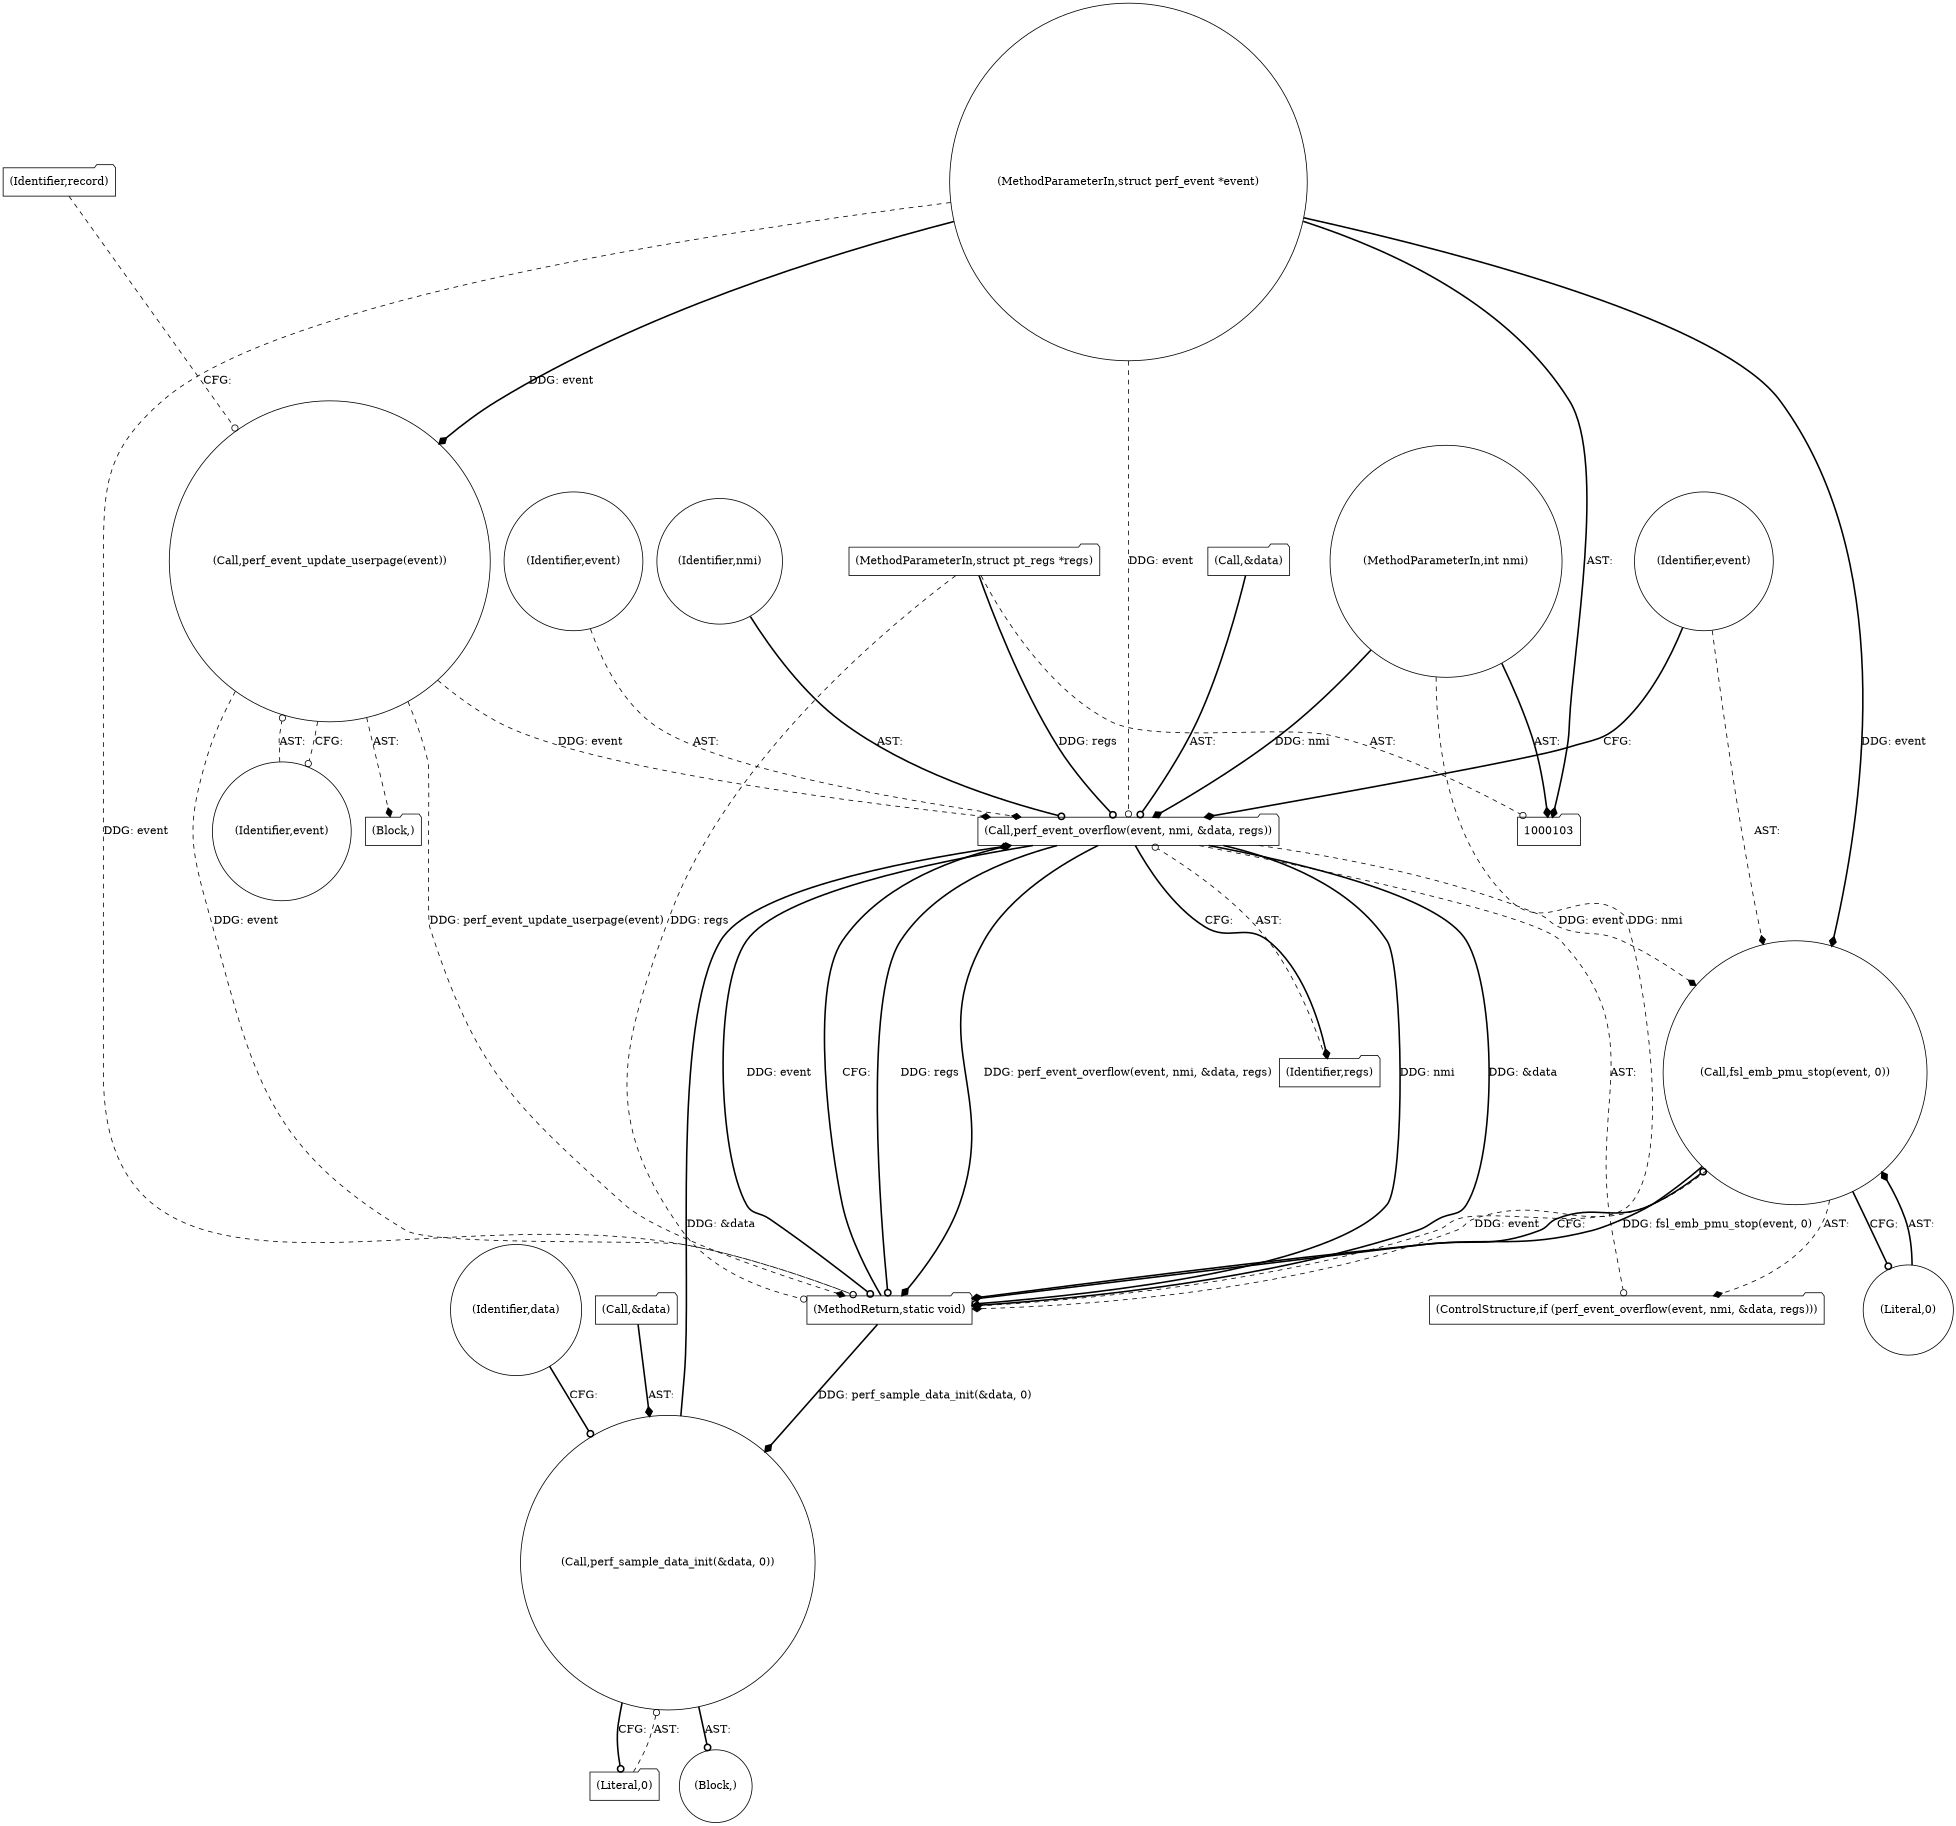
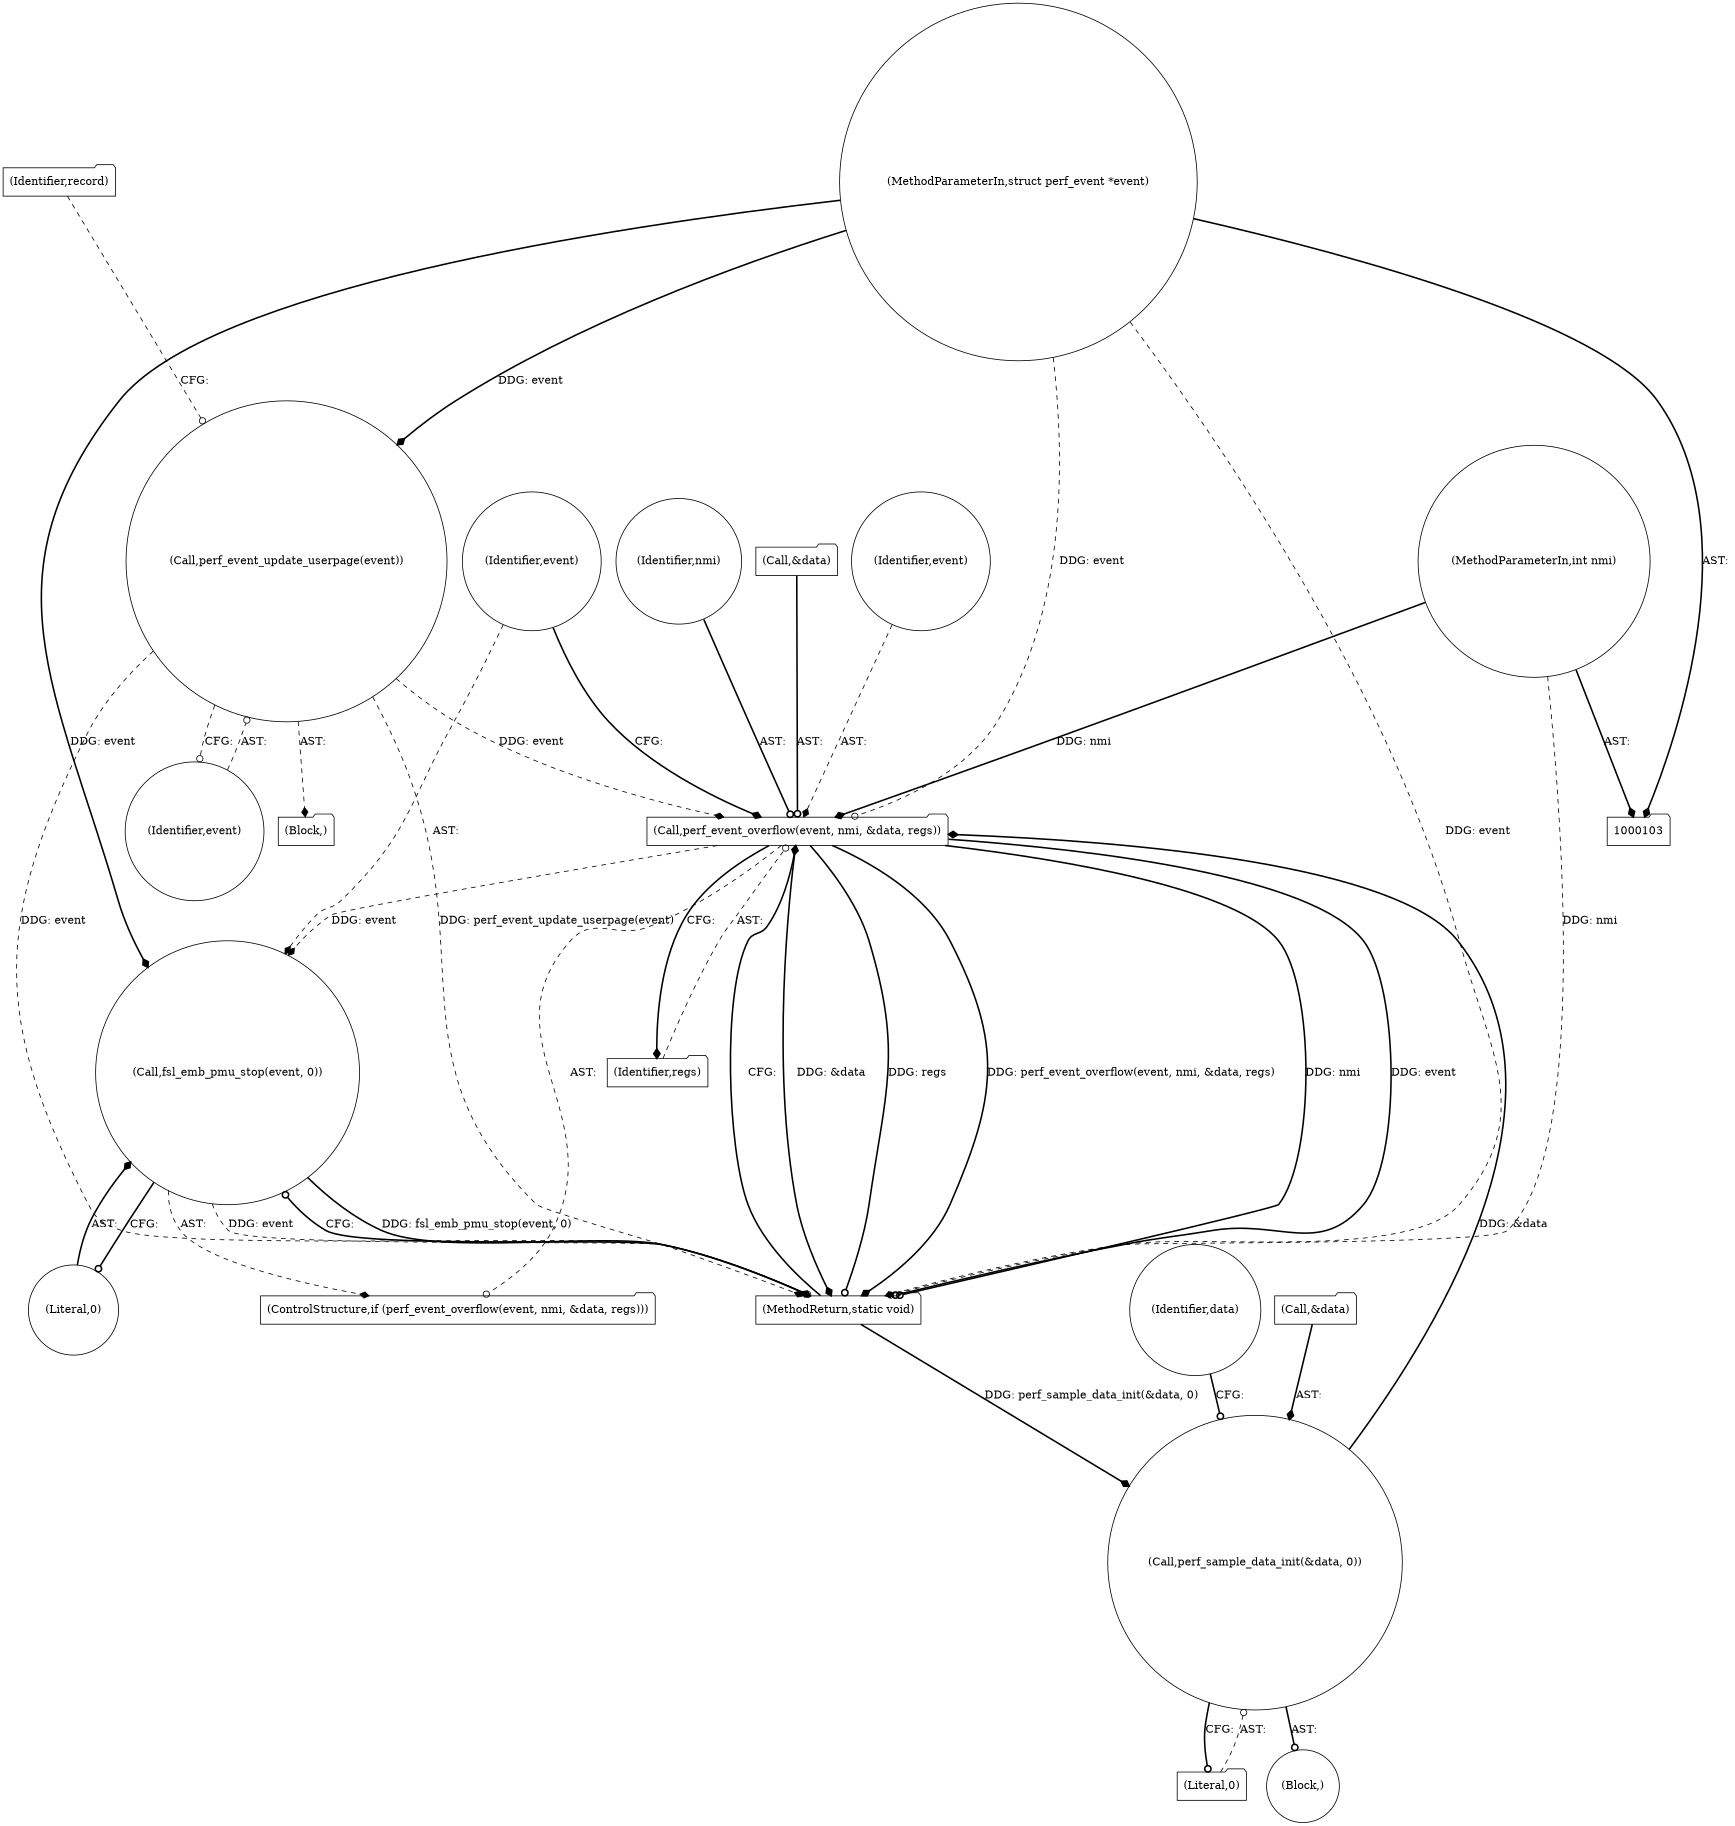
(974, 561) -> none
